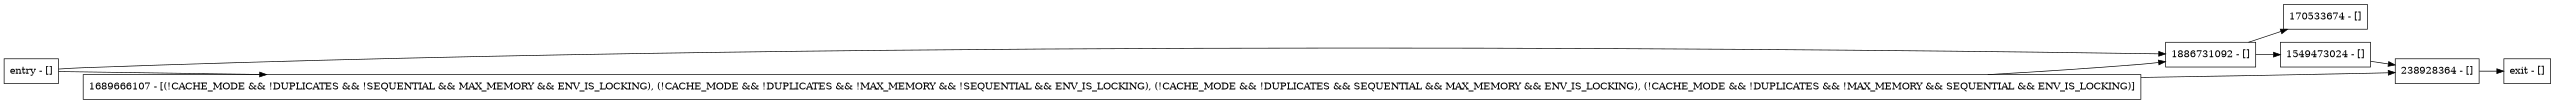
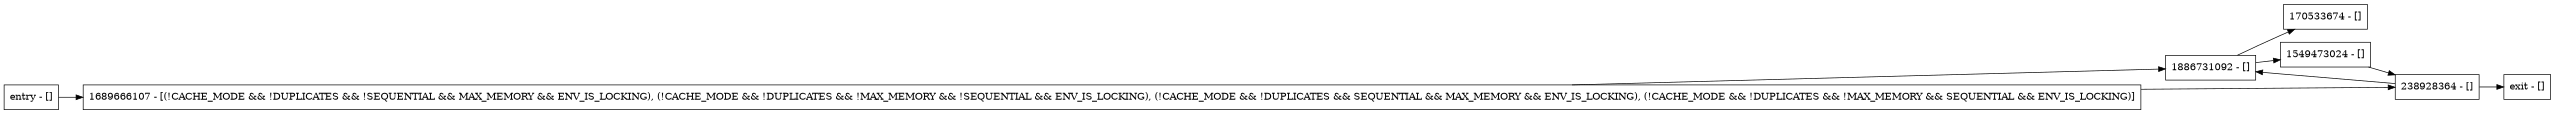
(1108, 49) -> (2329, 78)
